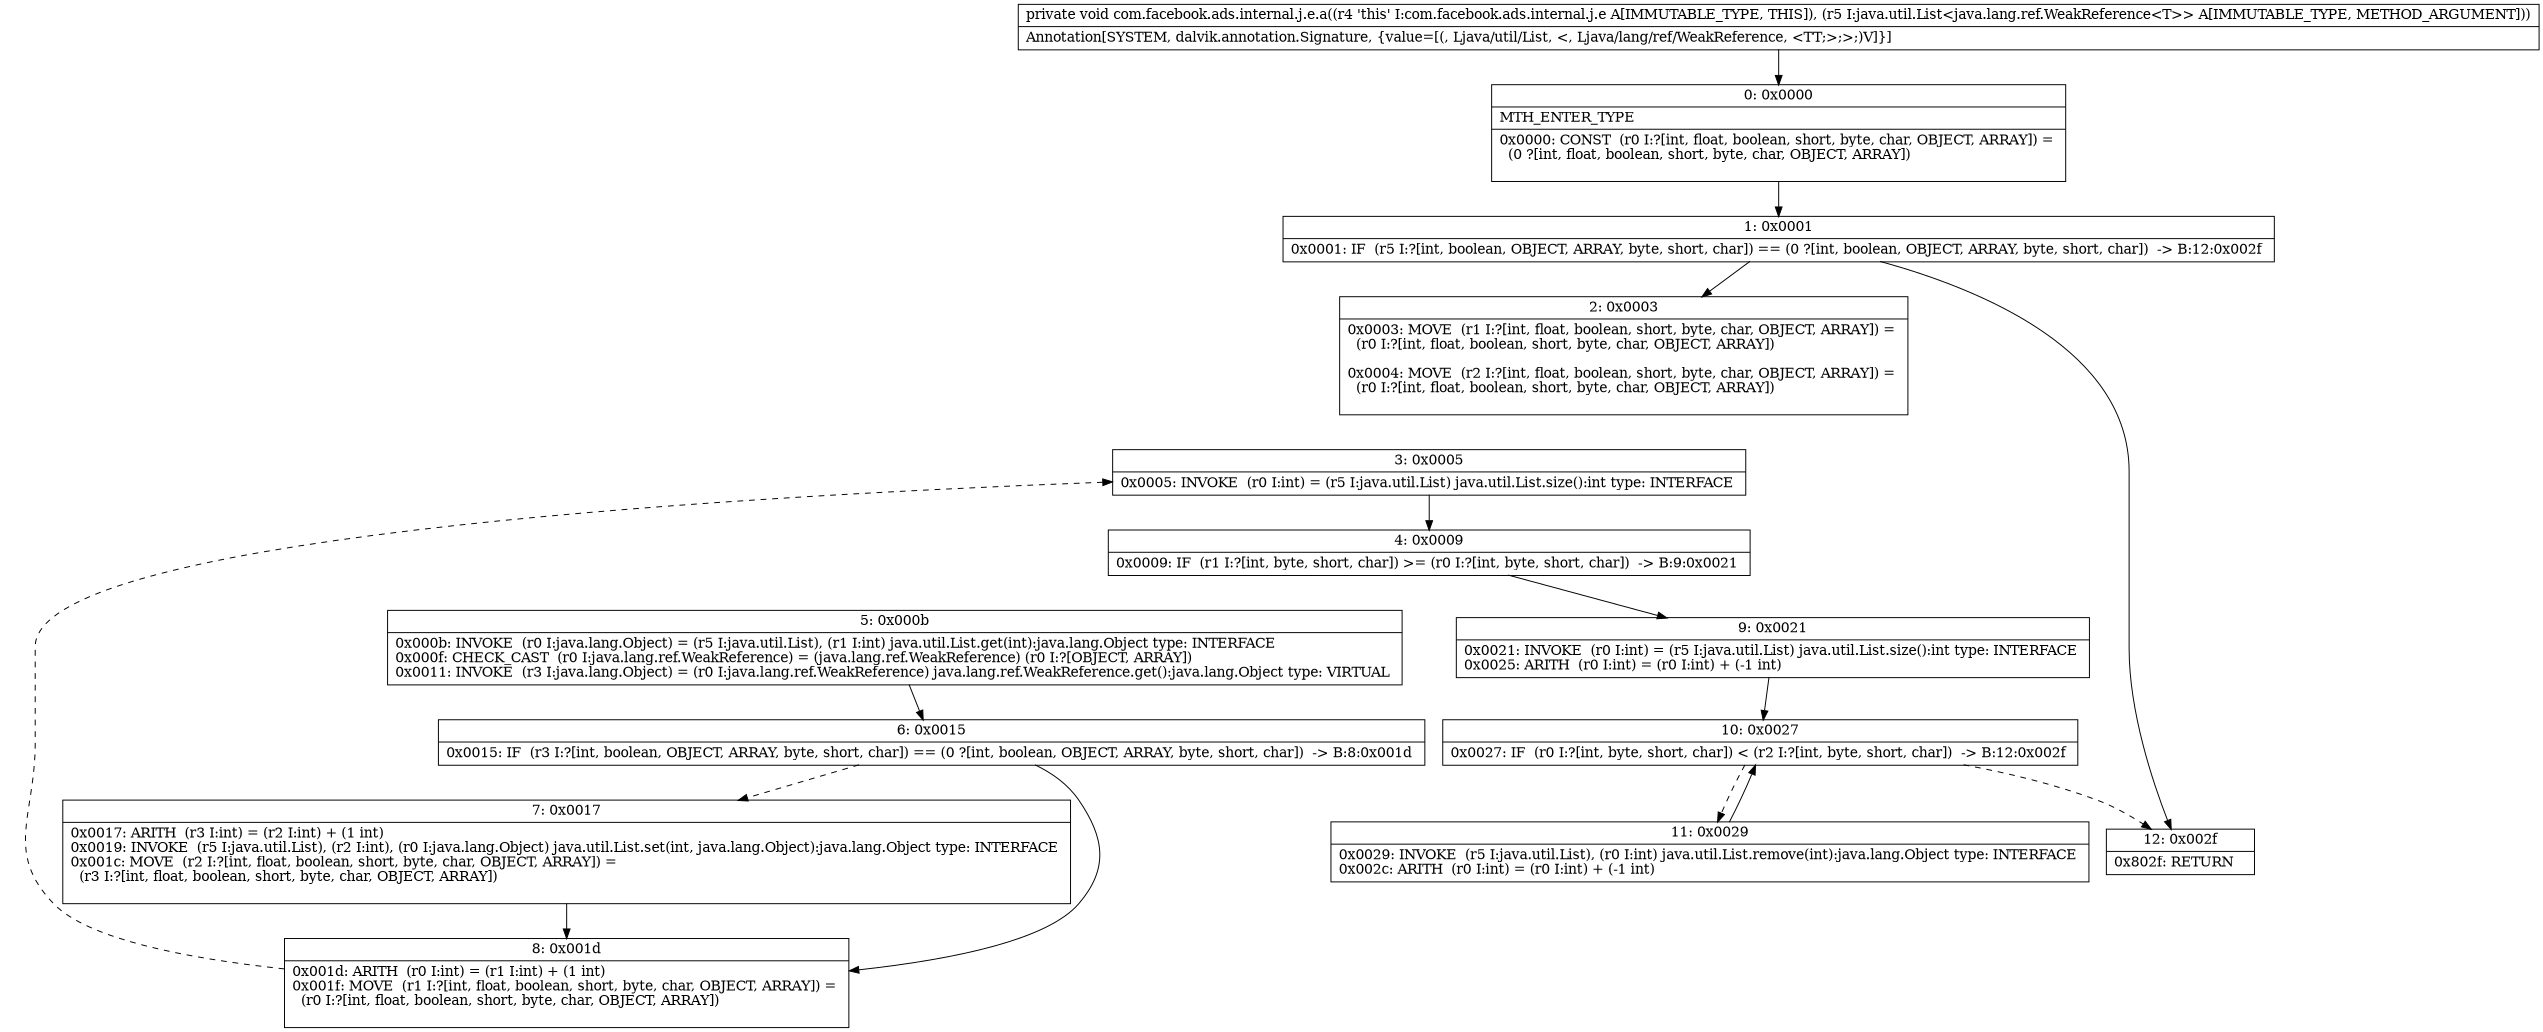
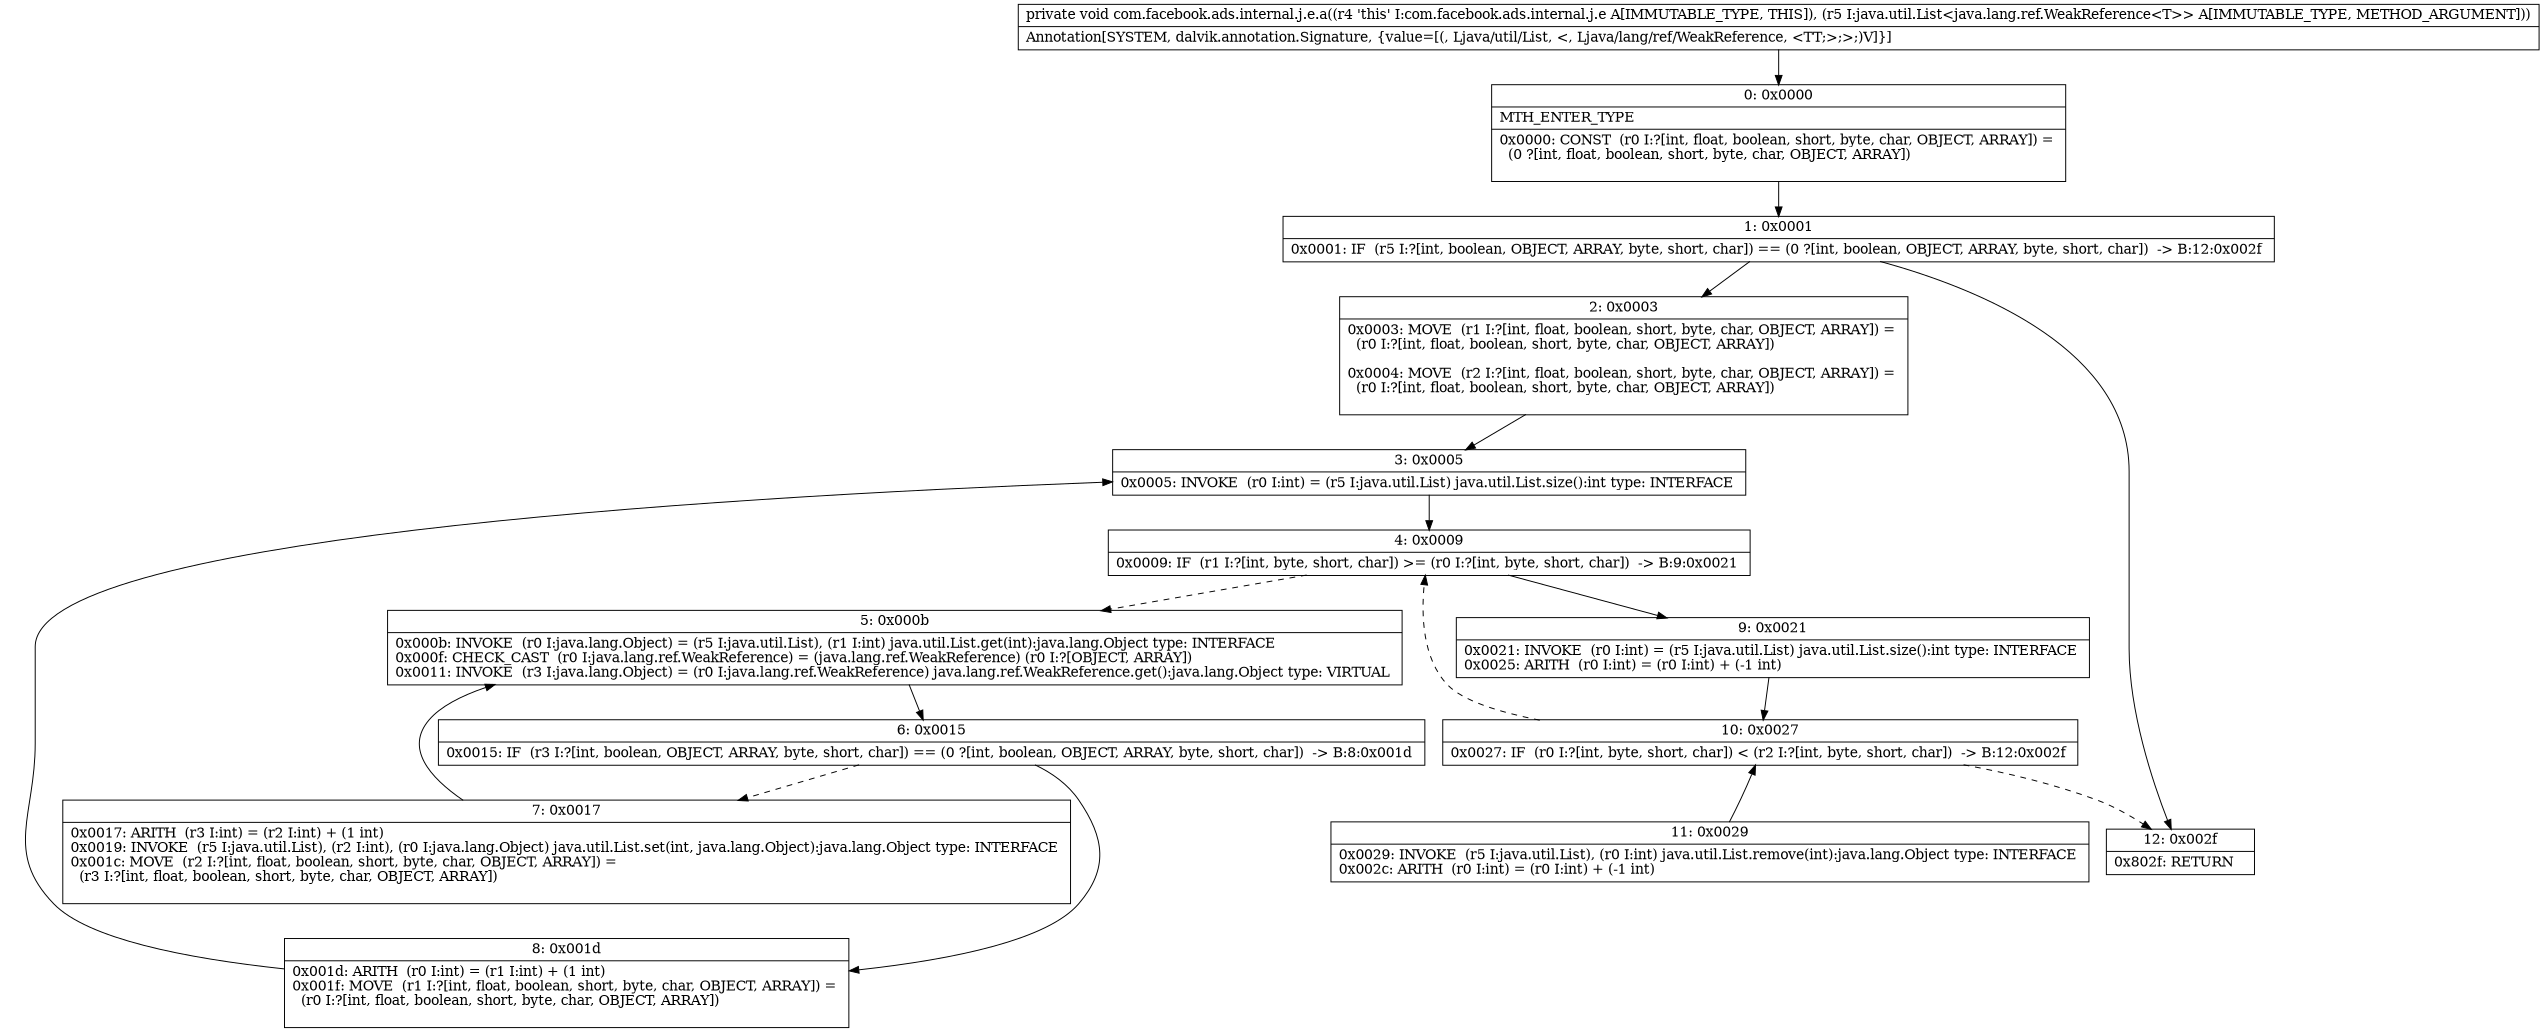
none -> (1500, 430)
(303, 546) -> (303, 546)
none -> (1209, 592)
(1733, 789) -> (1446, 683)
(567, 916) -> (421, 735)
